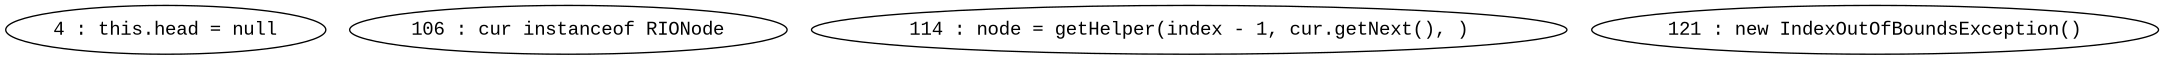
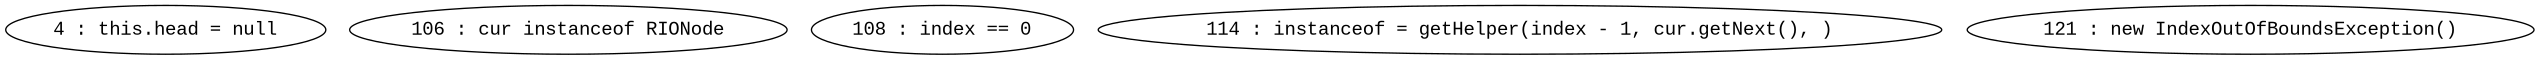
none -> (943, 30)
(1189, 30) -> (1520, 30)
